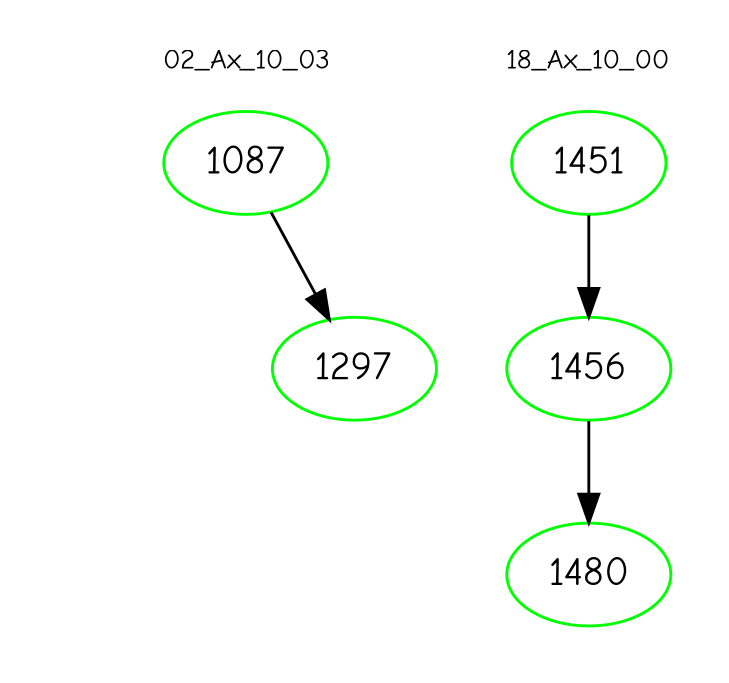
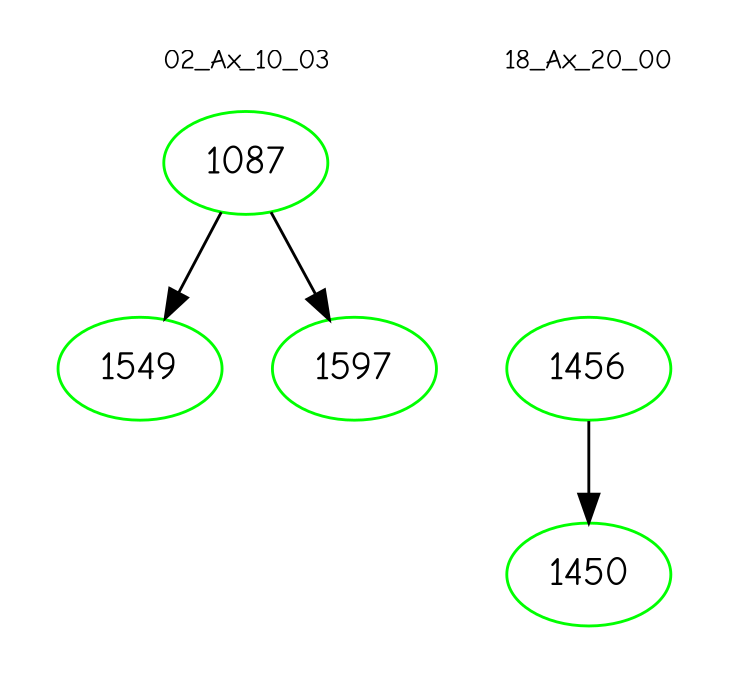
(589, 61) -> (589, 61)
(589, 163) -> none
none -> (140, 369)
(354, 369) -> (354, 369)
(589, 575) -> (589, 575)
